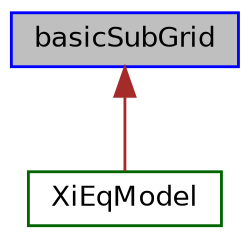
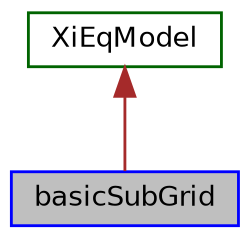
(125, 134) -> (125, 134)
